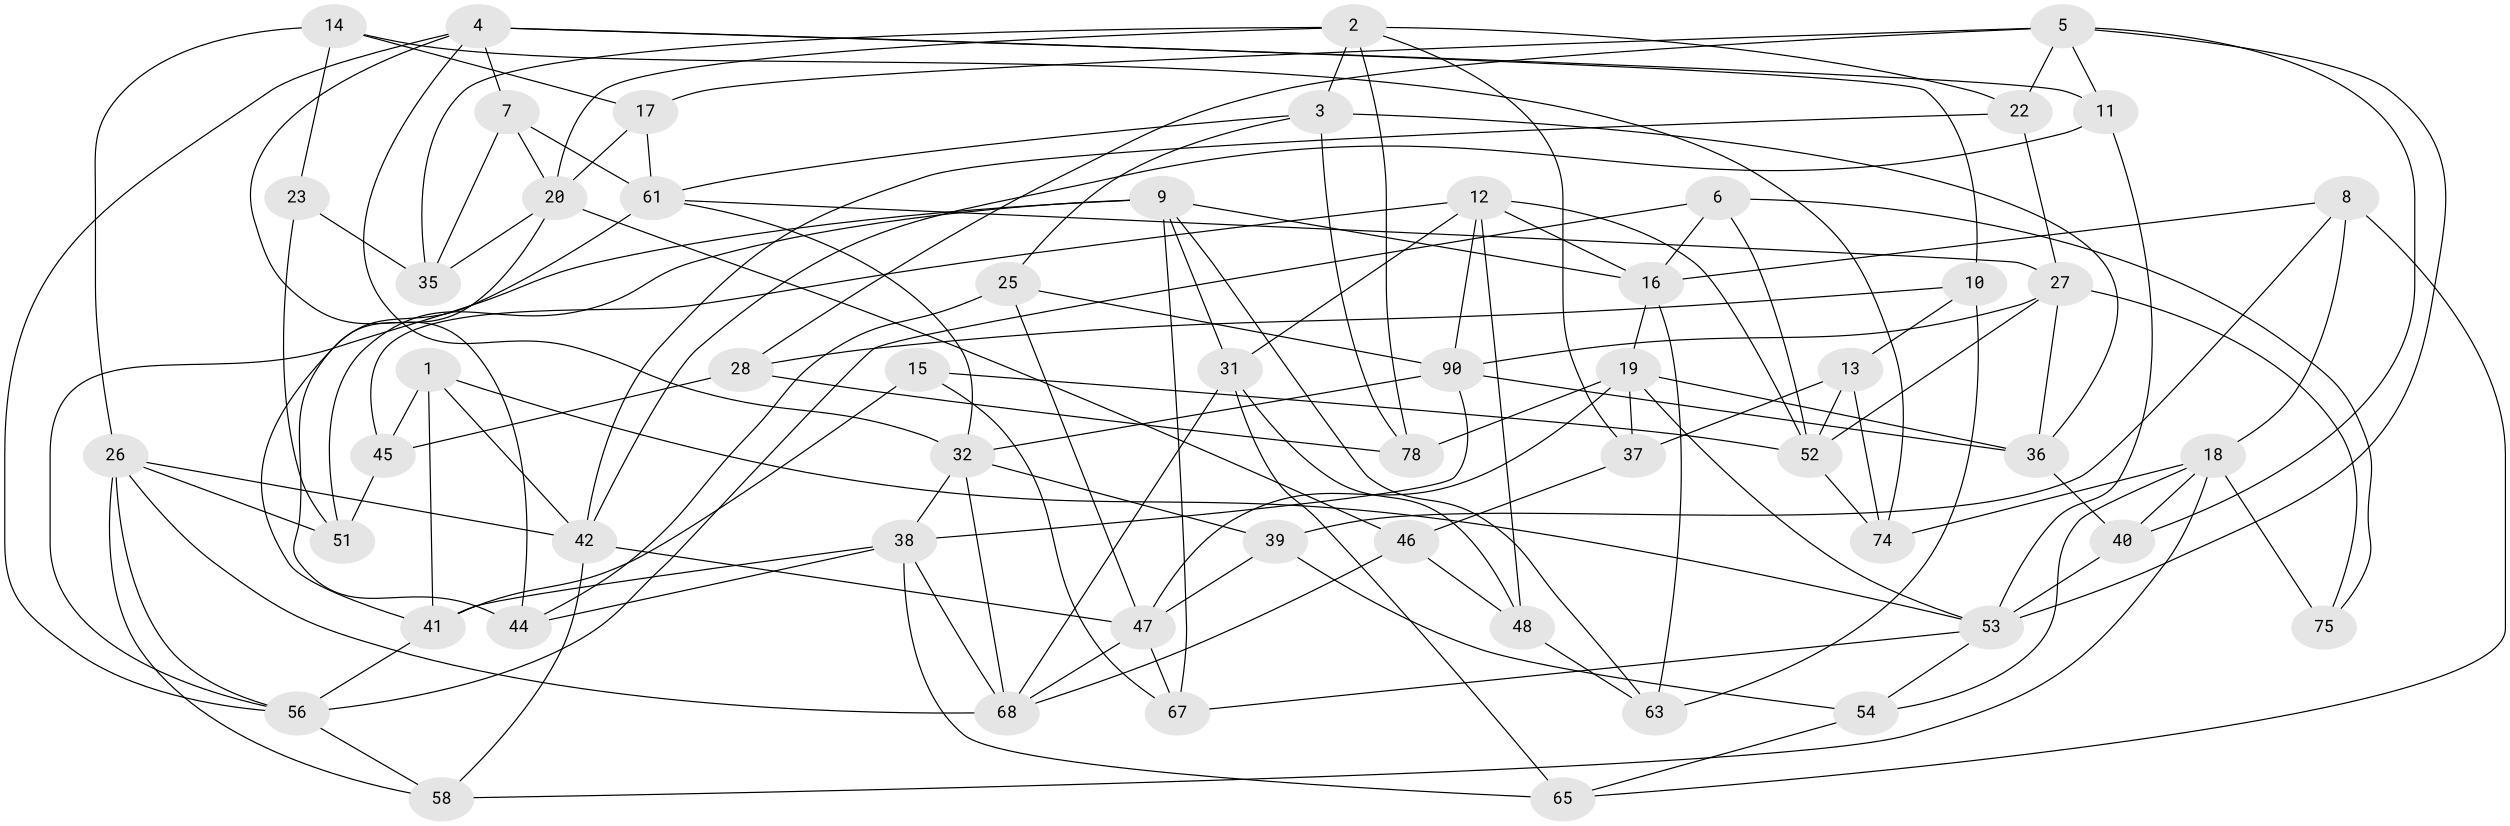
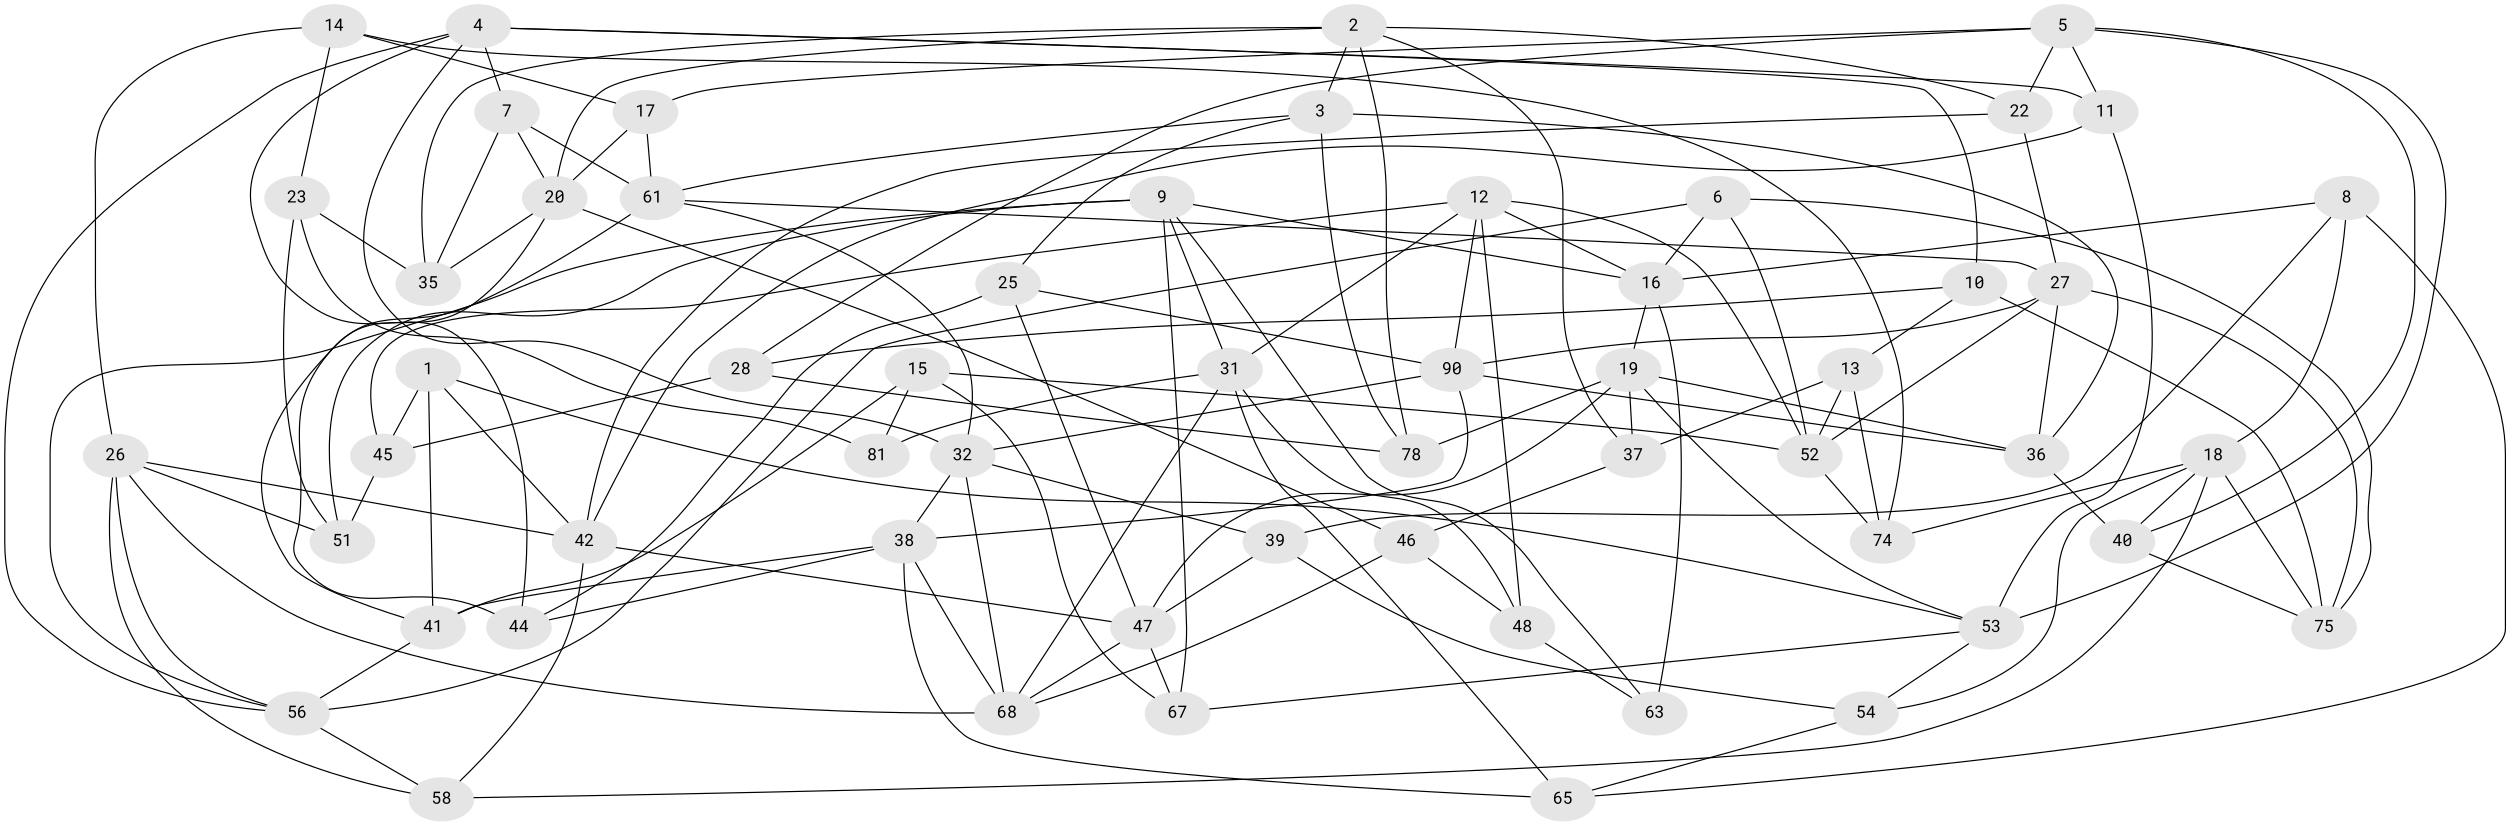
none -> (877, 456)
(1920, 570) -> (2212, 405)
(2065, 579) -> (2223, 585)
